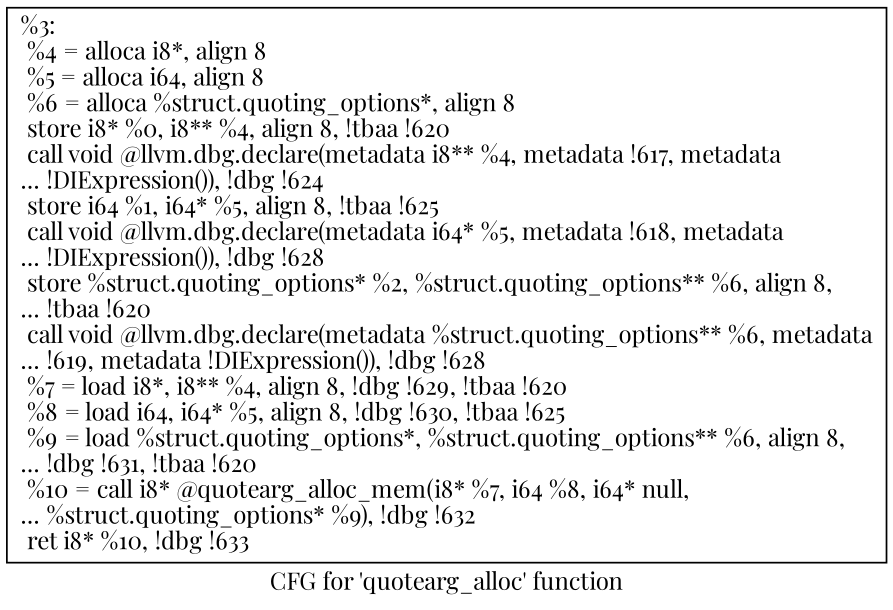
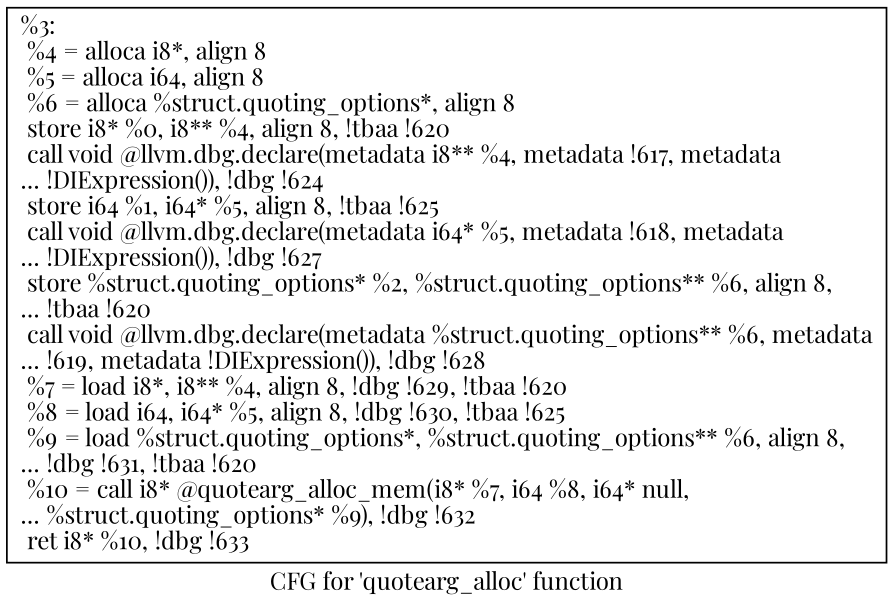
(174, 259) -> (172, 259)
